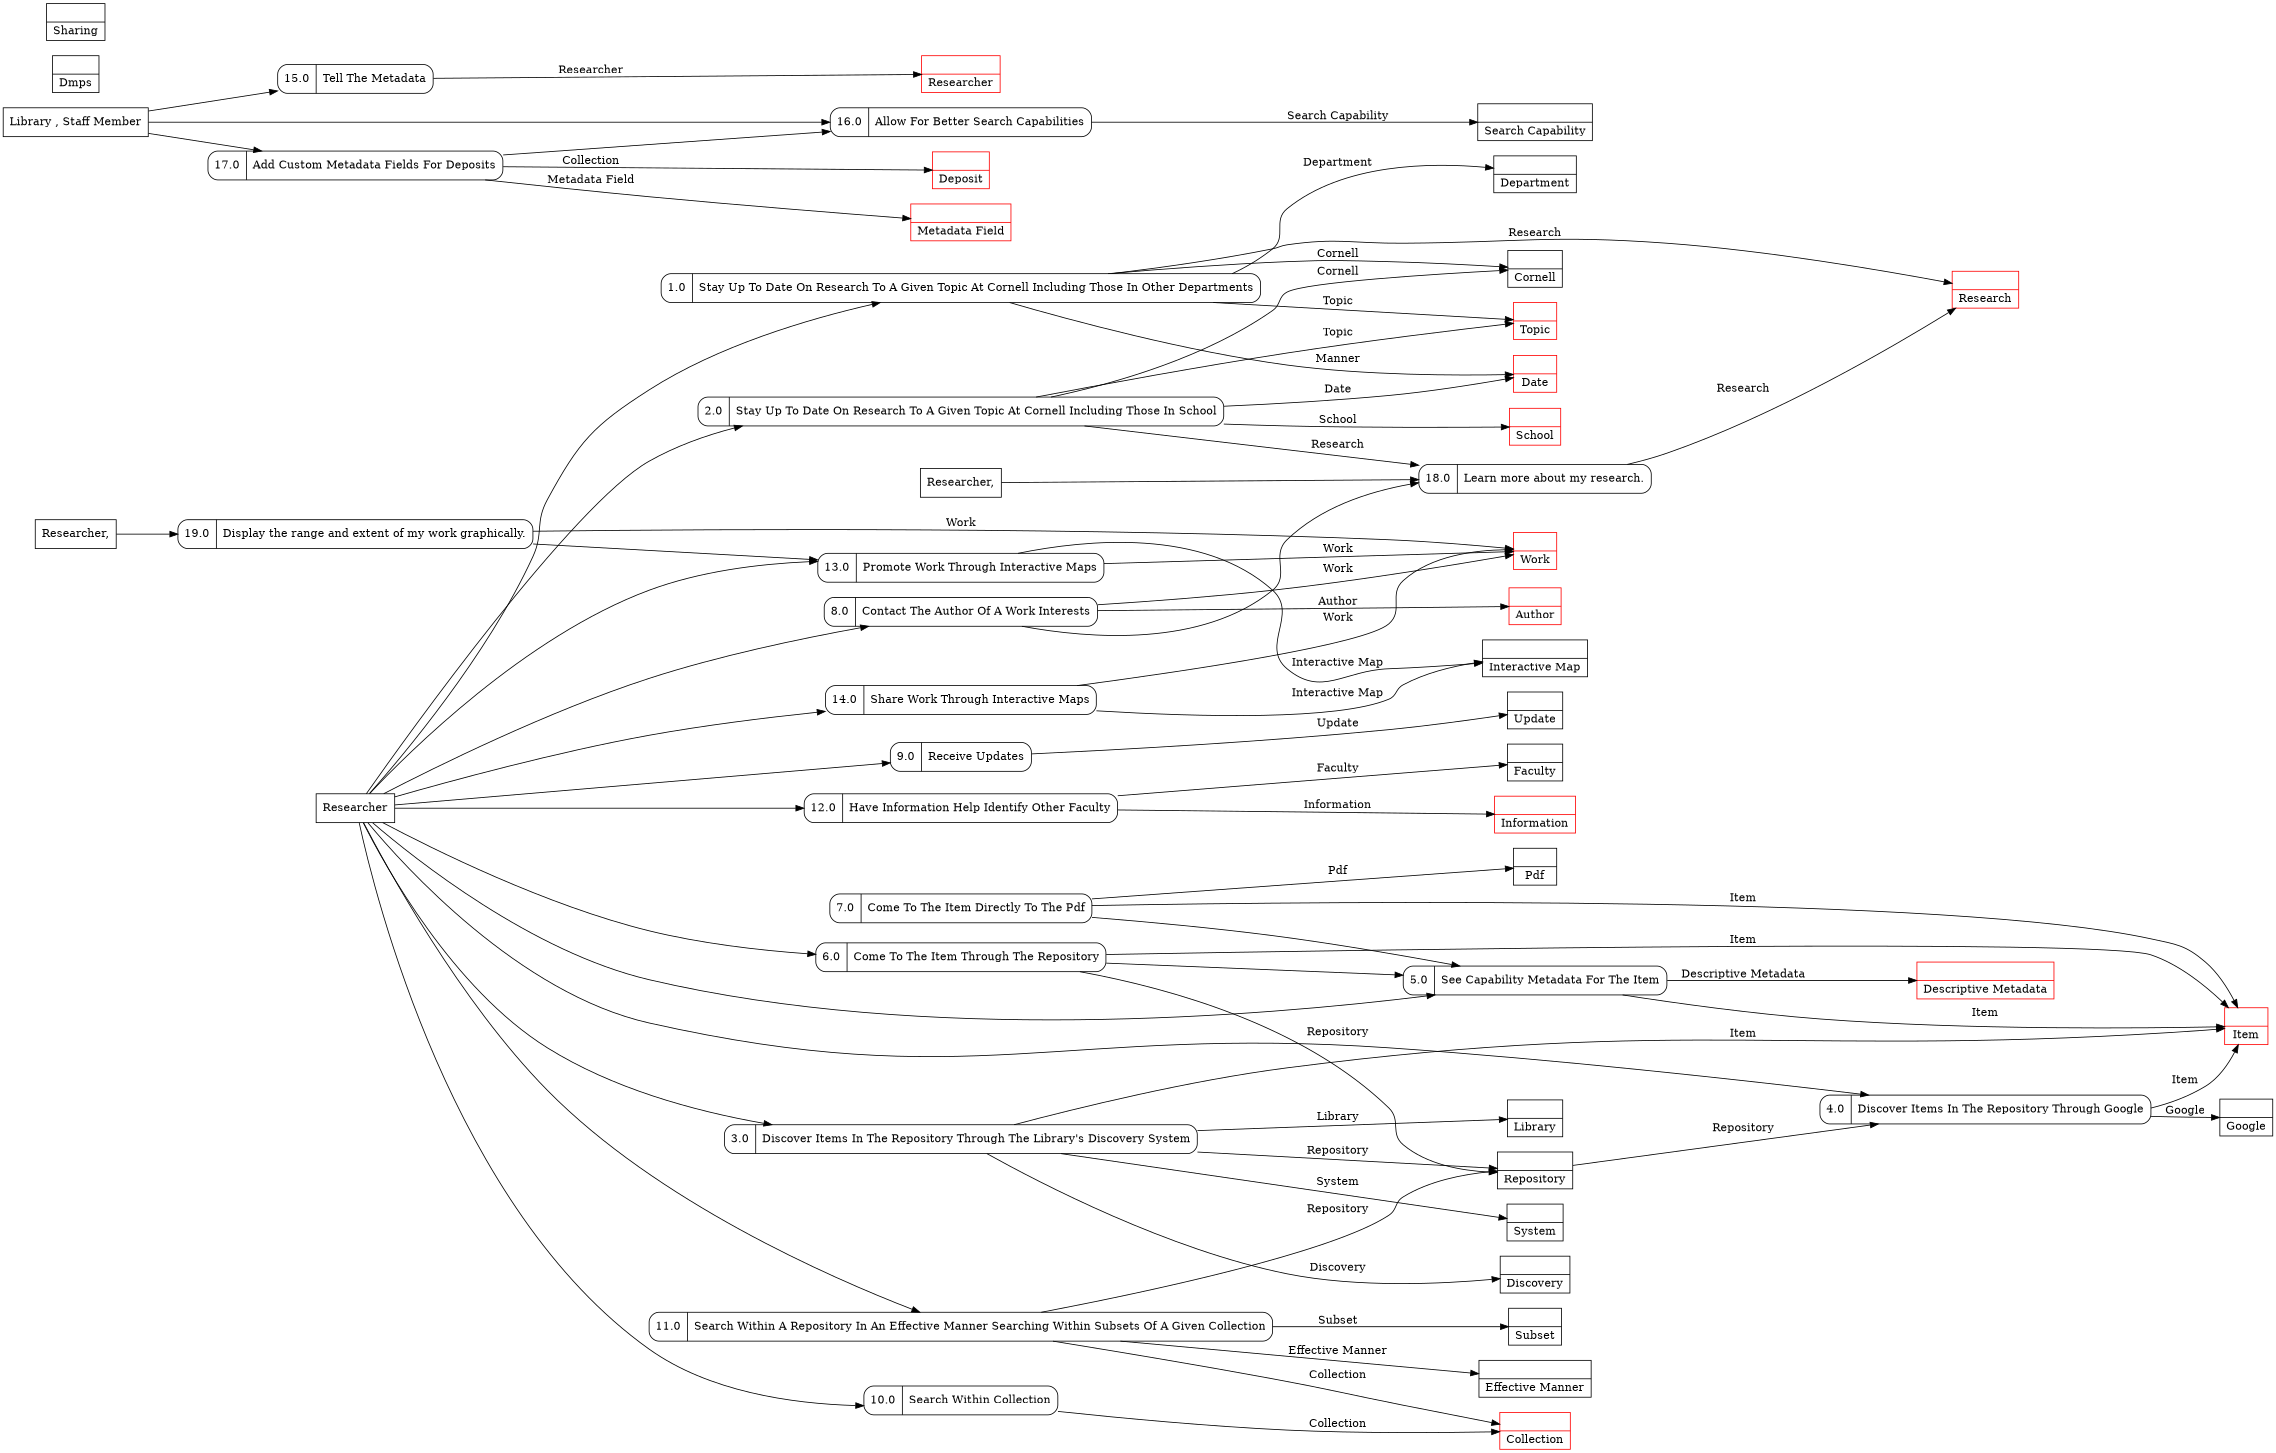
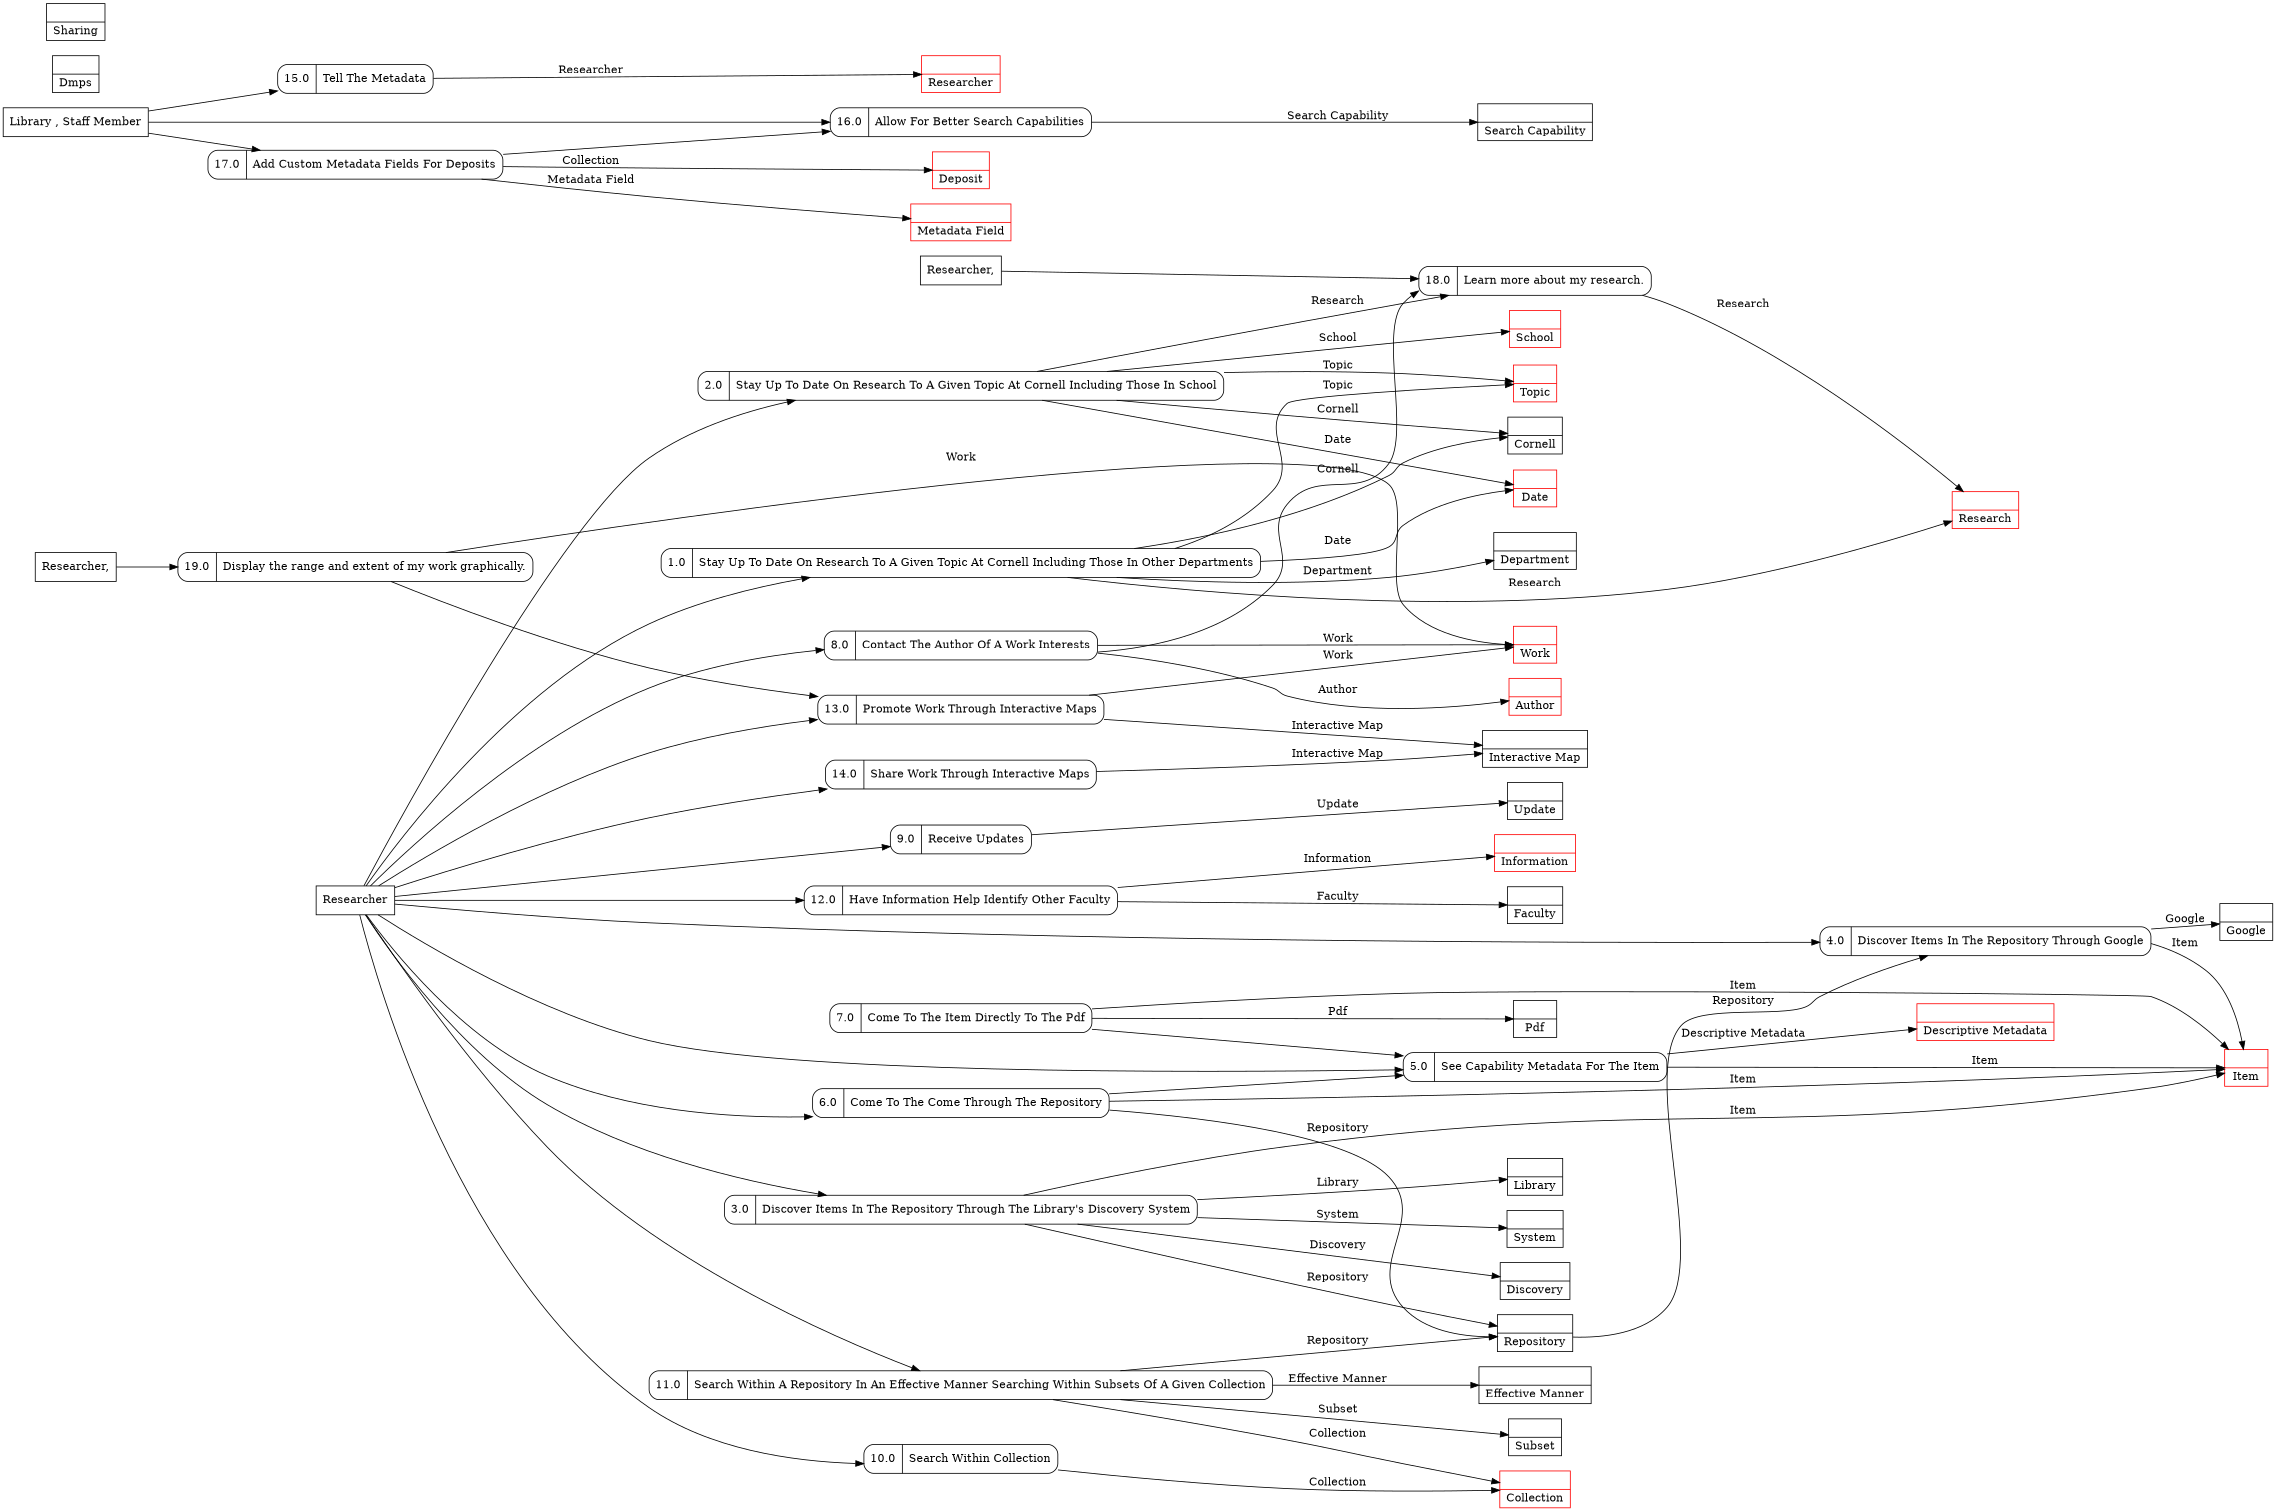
(1338, 359) -> (1338, 541)
(1311, 648) -> none
(976, 957) -> (976, 1103)
